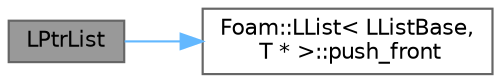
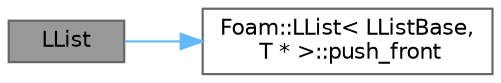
(66, 41) -> (66, 41)
